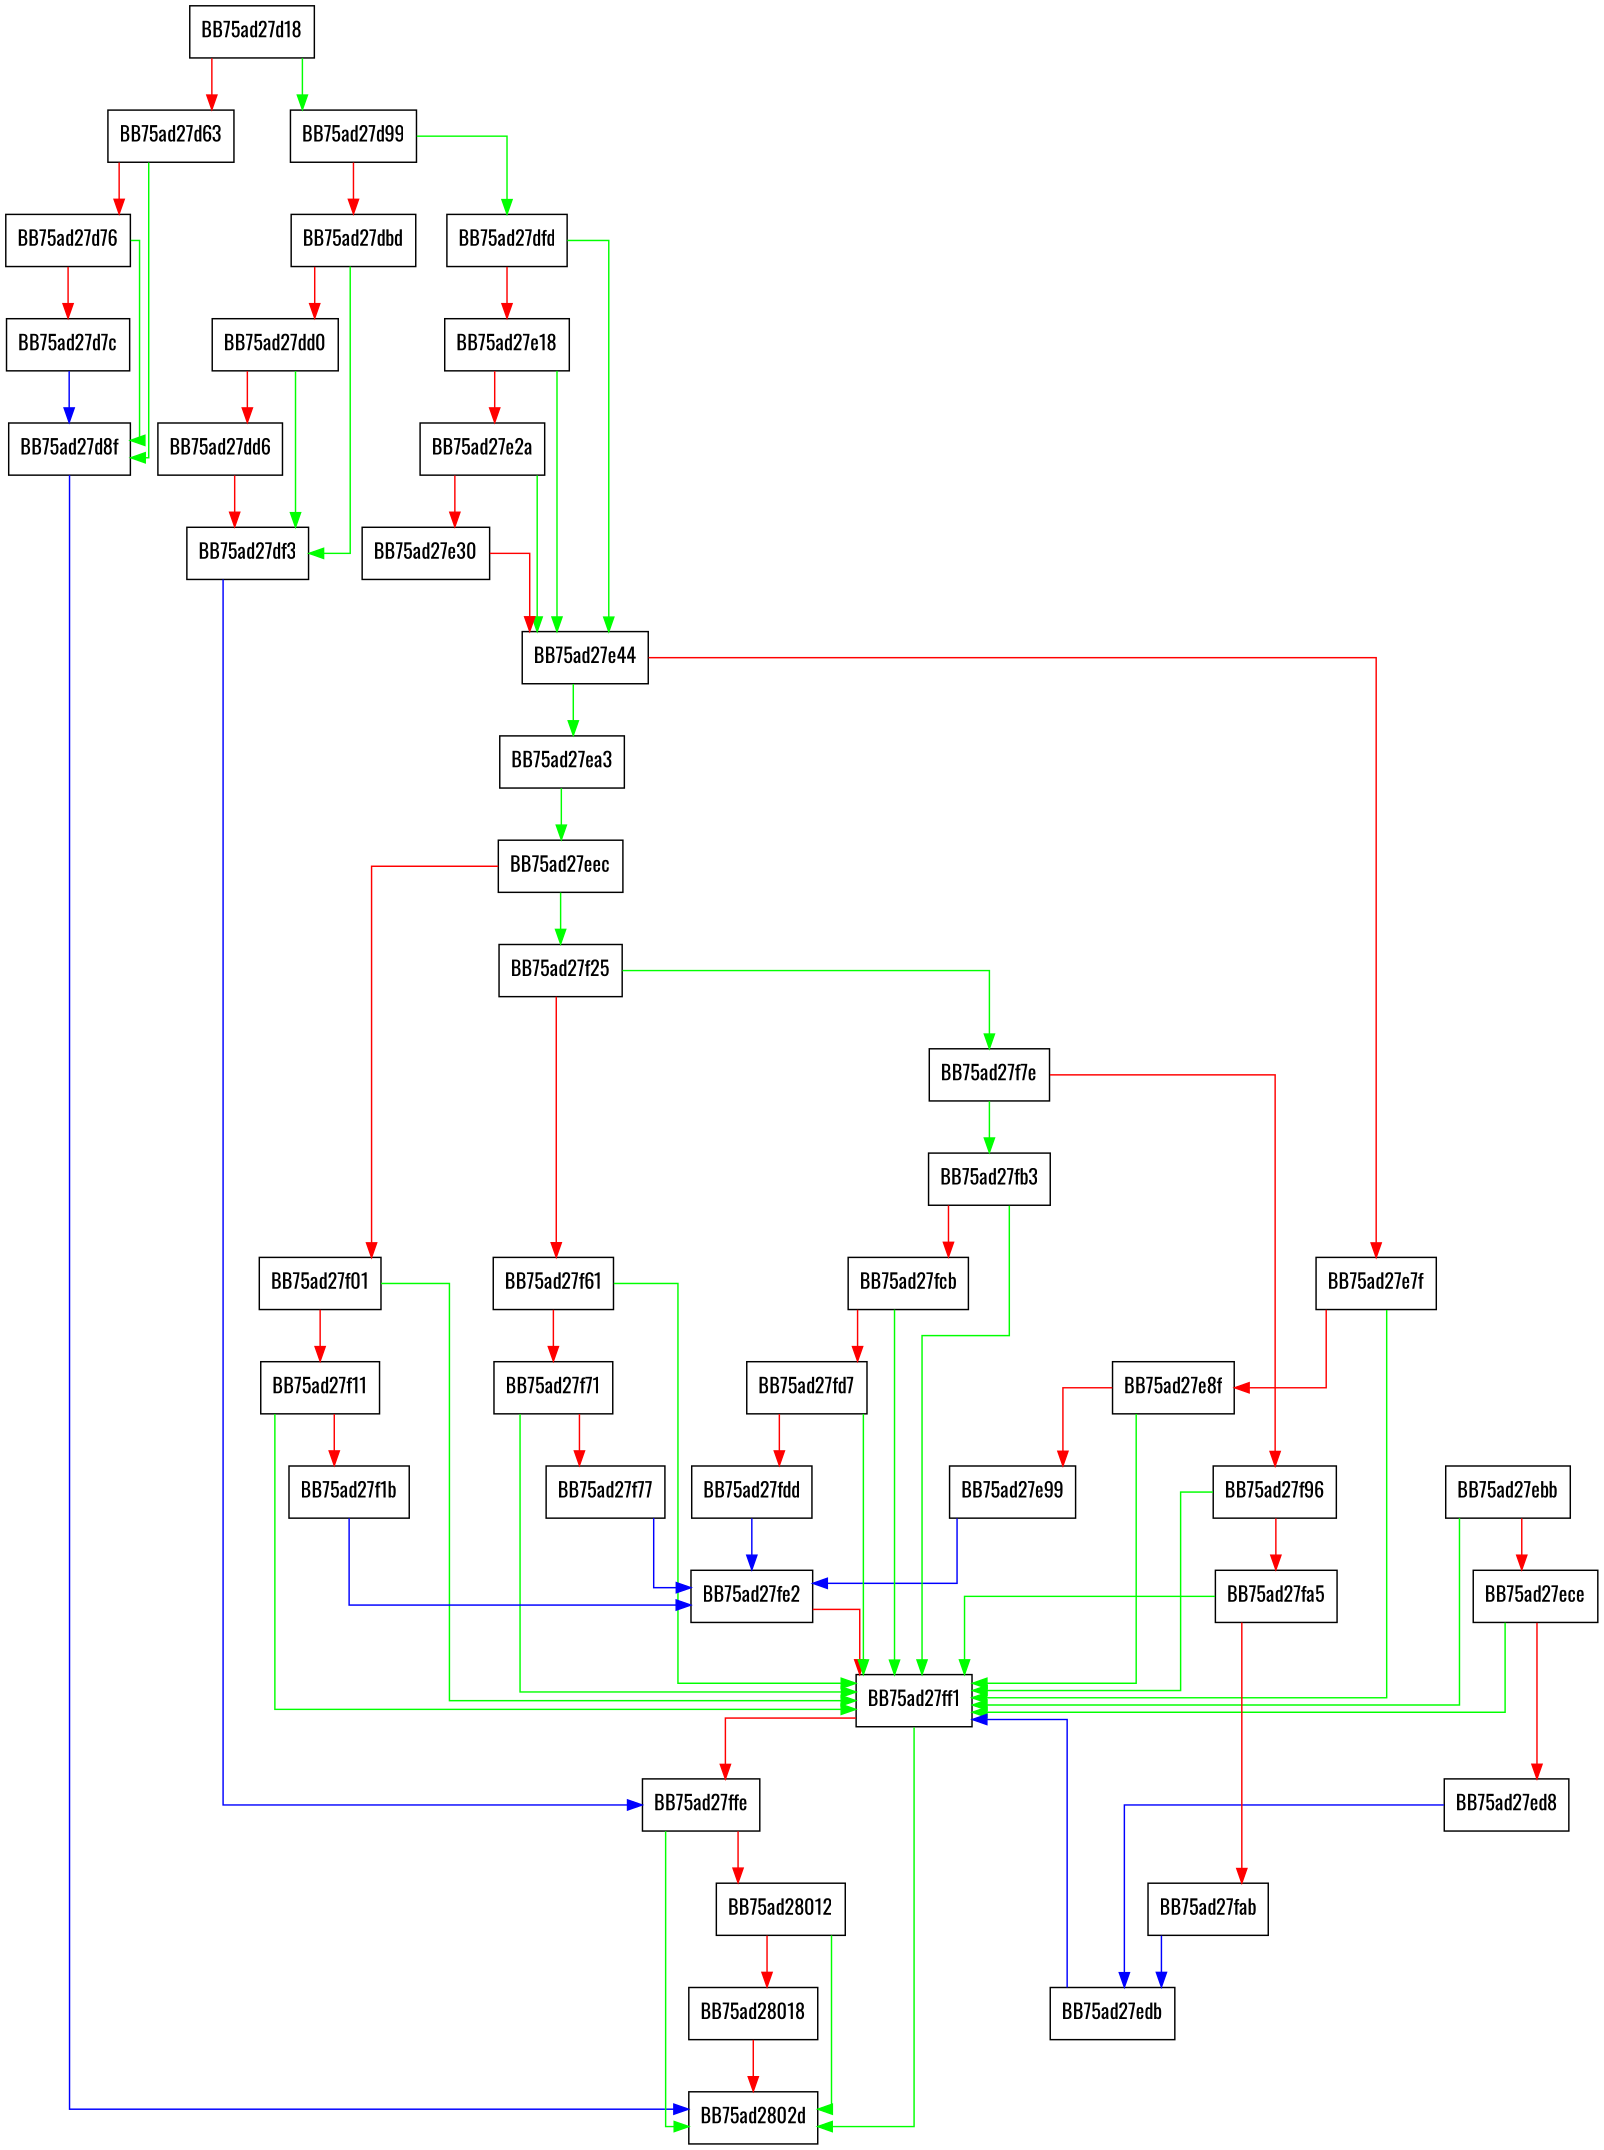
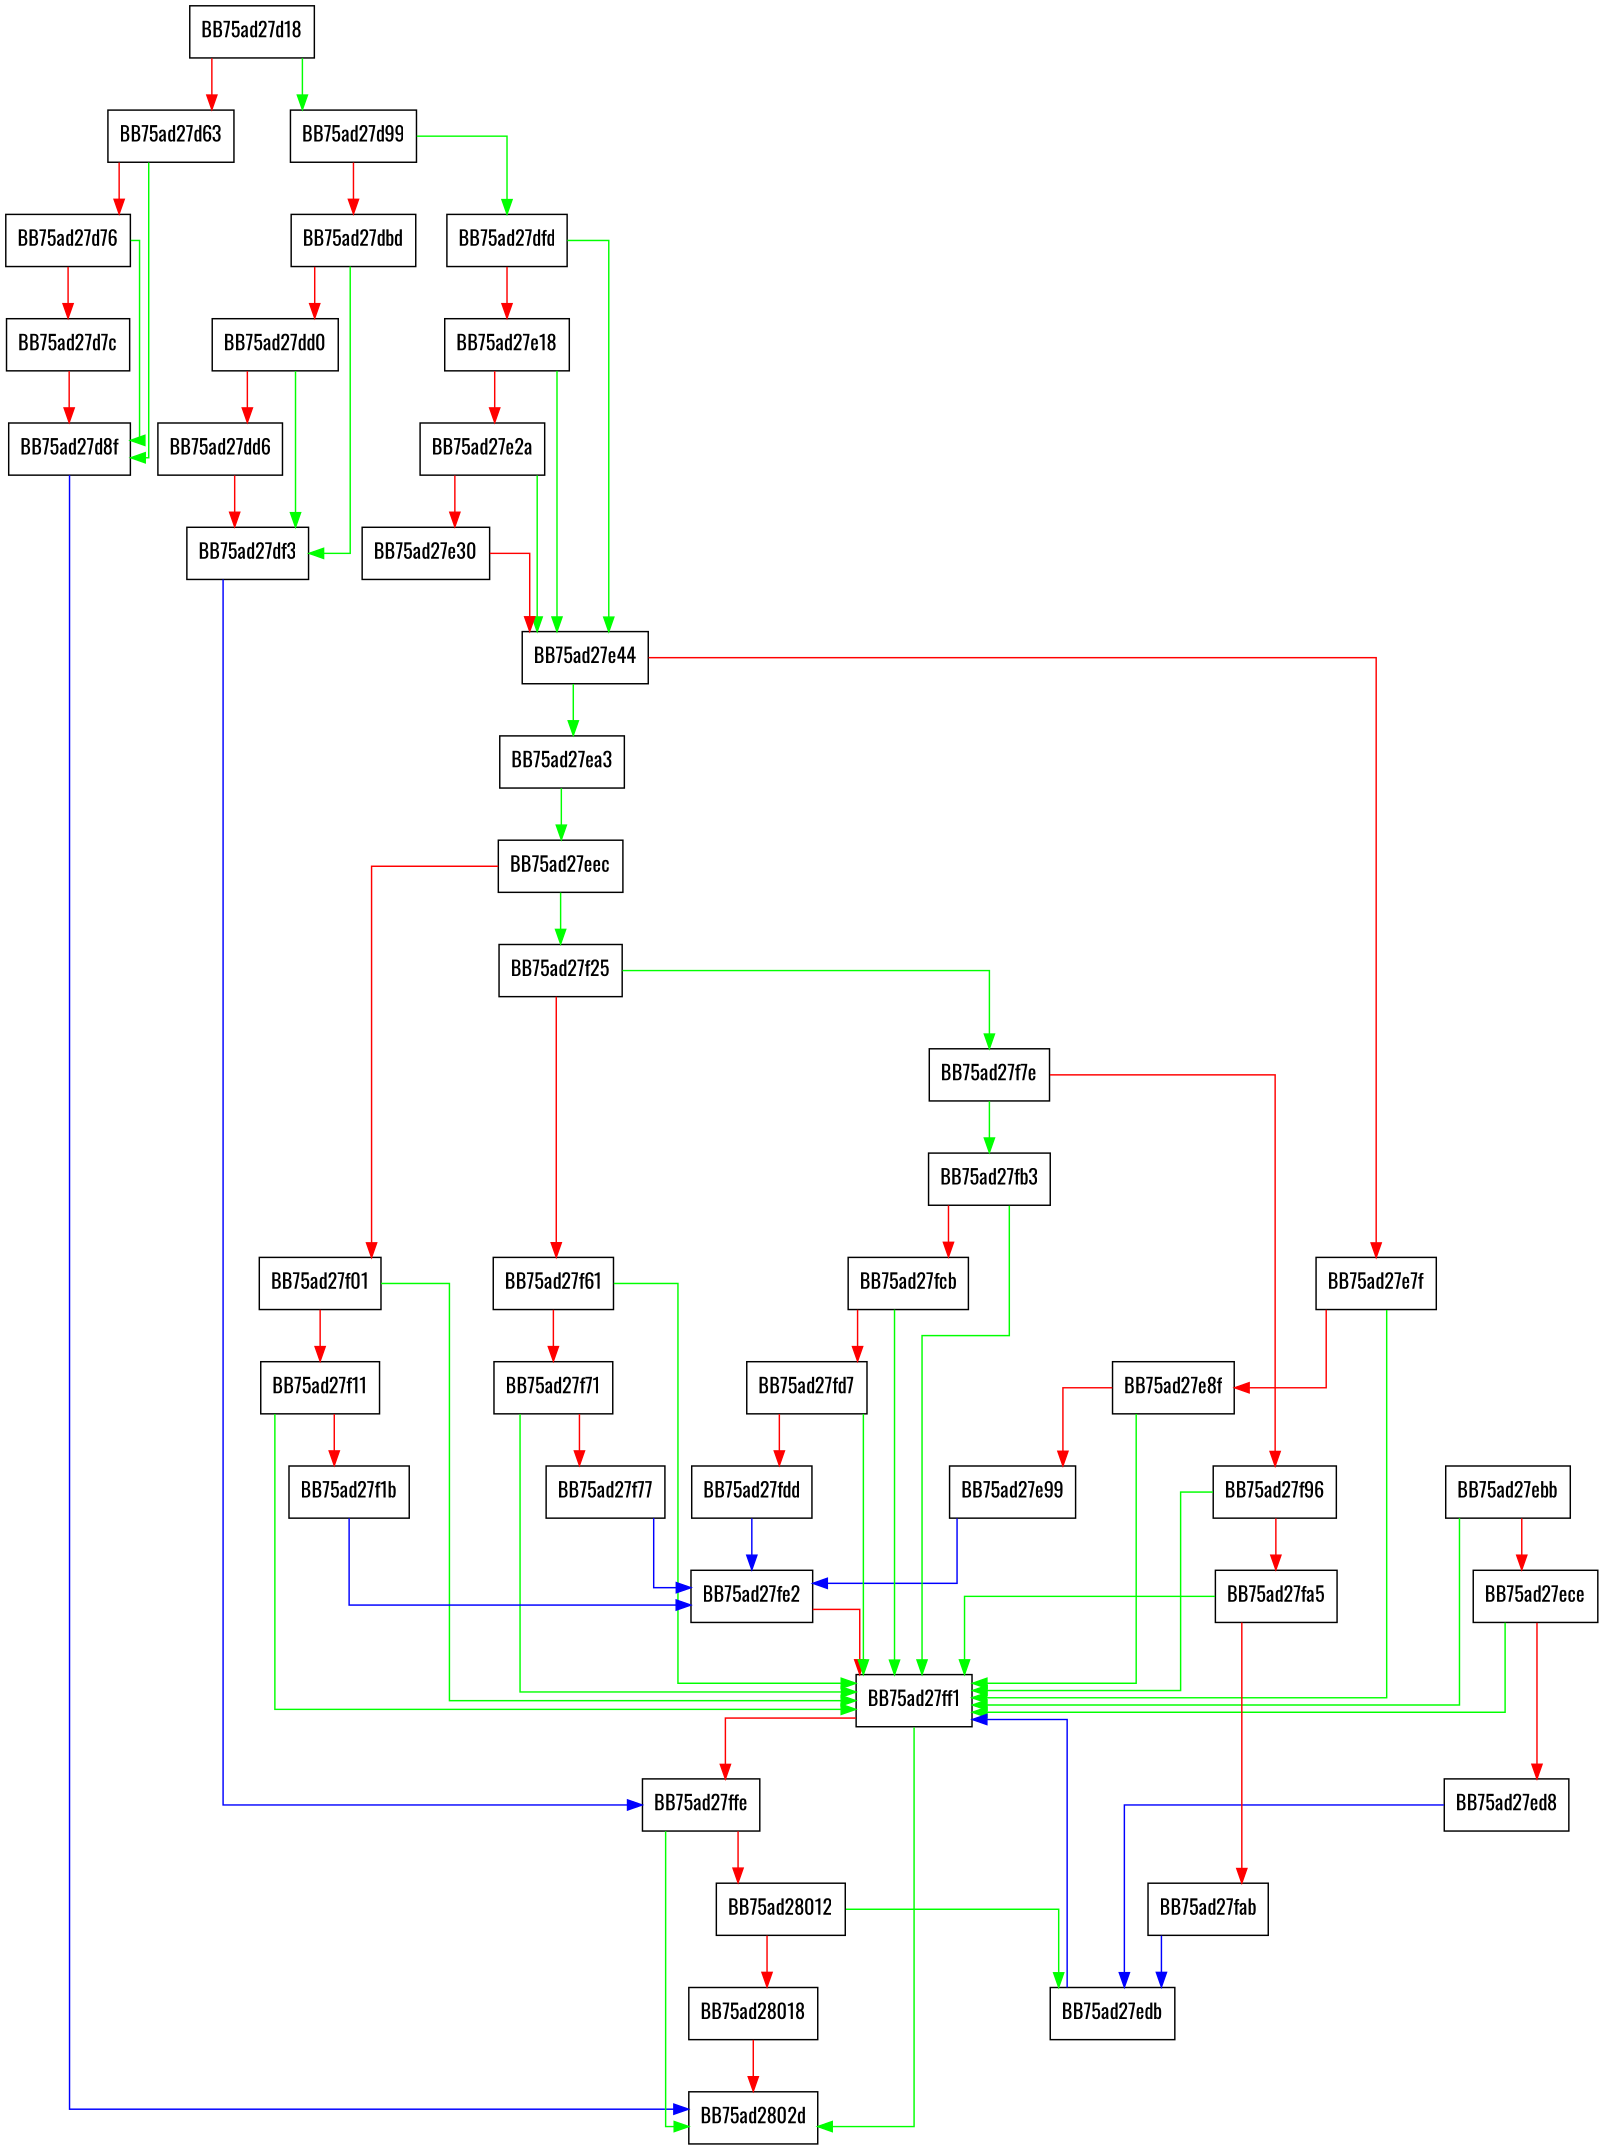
(69, 390) -> (69, 390)
(832, 2023) -> (984, 1909)
